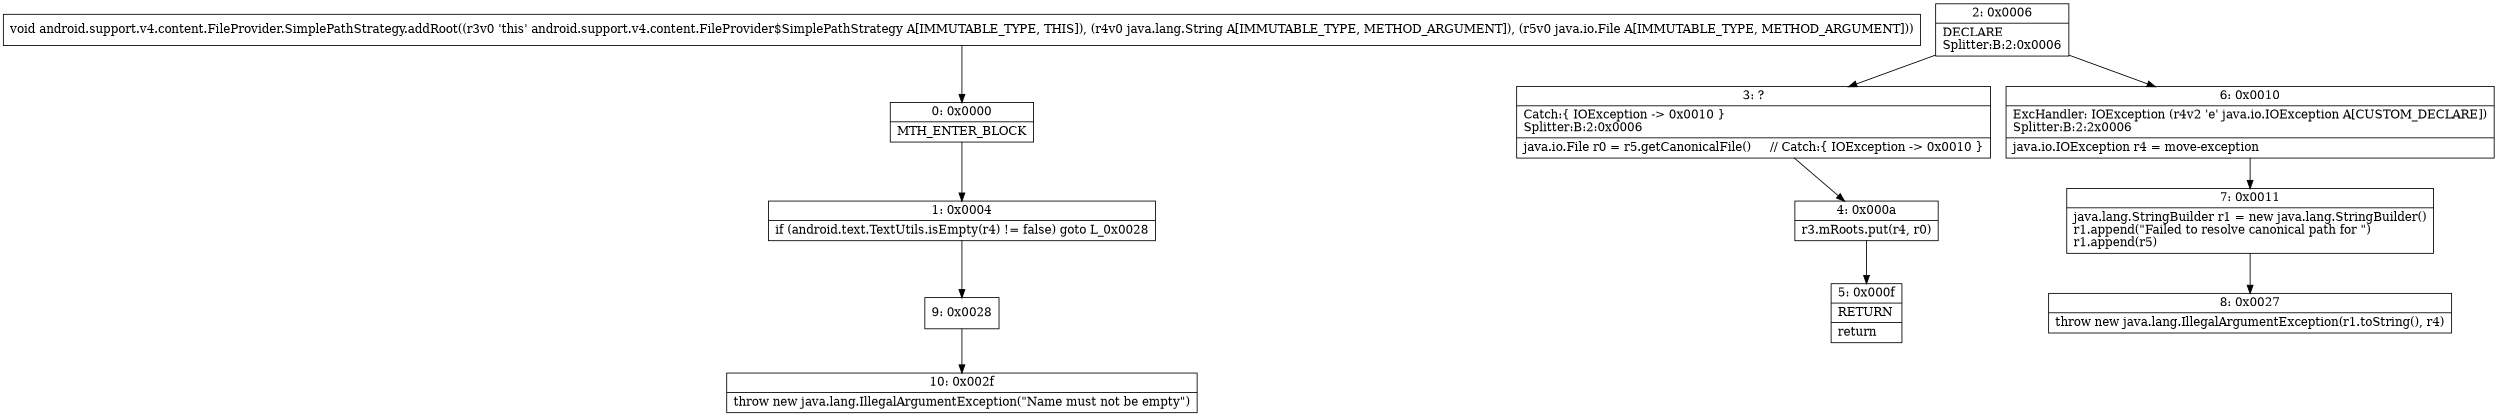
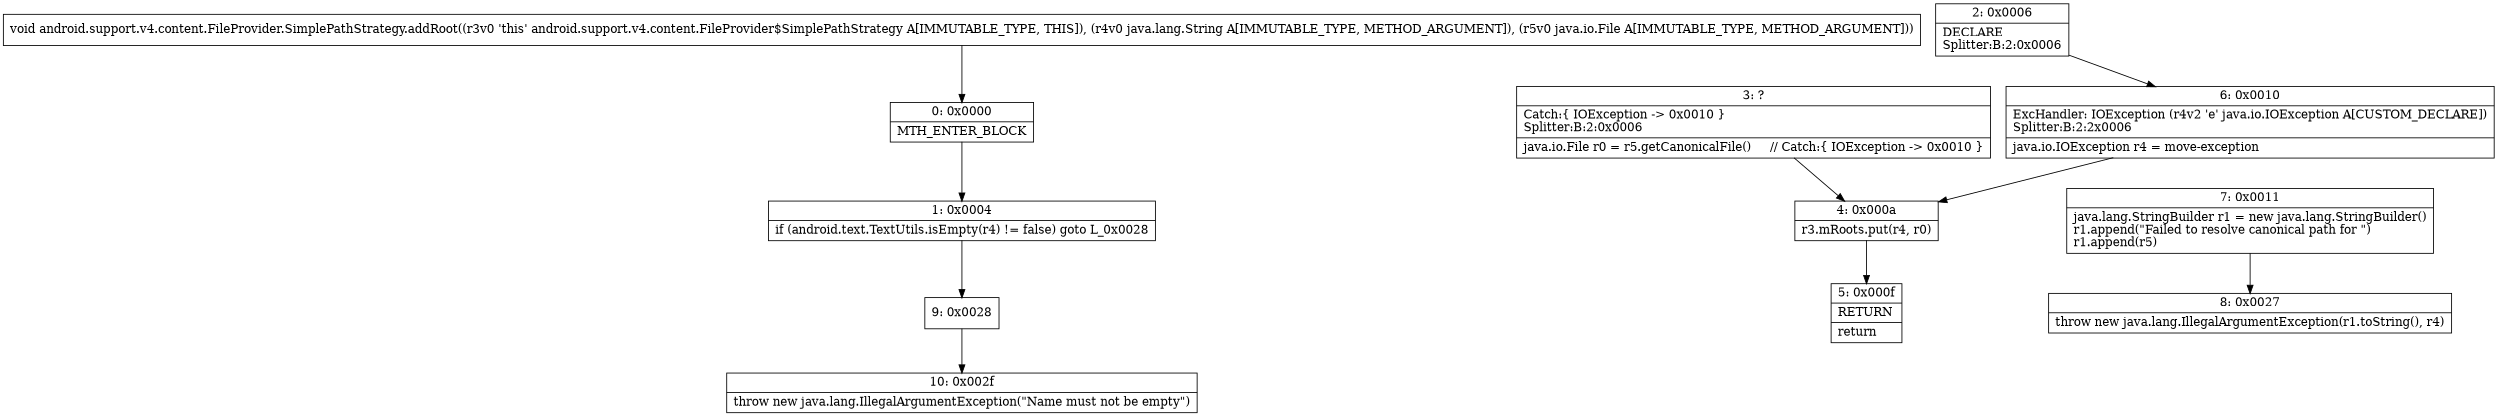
(1896, 69) -> none
(2250, 169) -> (2030, 179)
